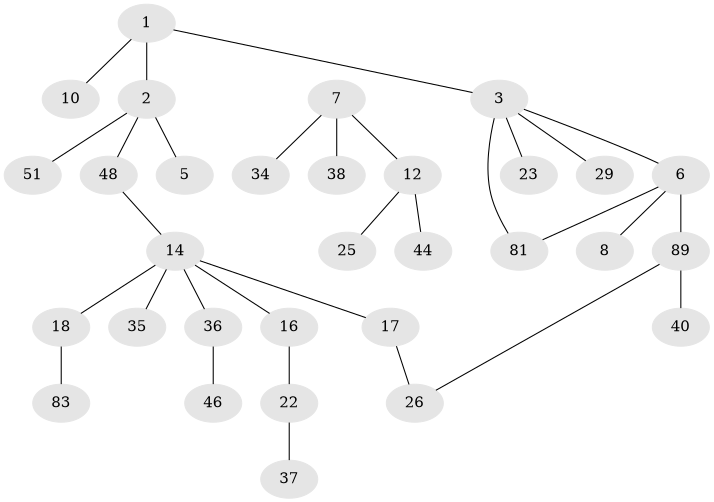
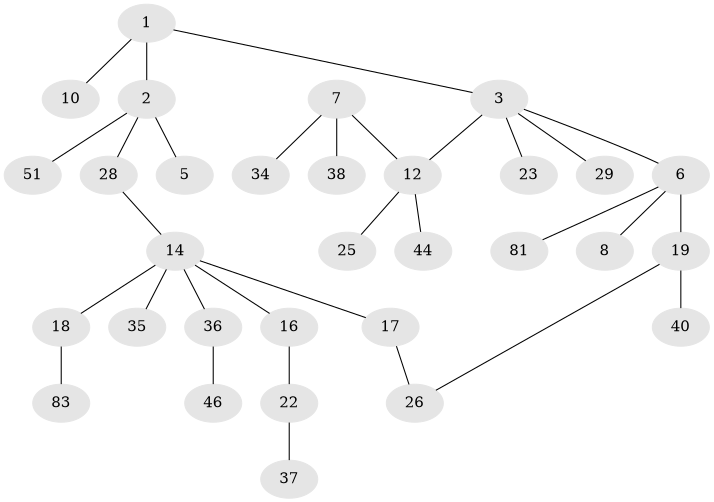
(109, 175) -> (109, 175)
(488, 178) -> (456, 137)
(681, 251) -> (681, 251)
